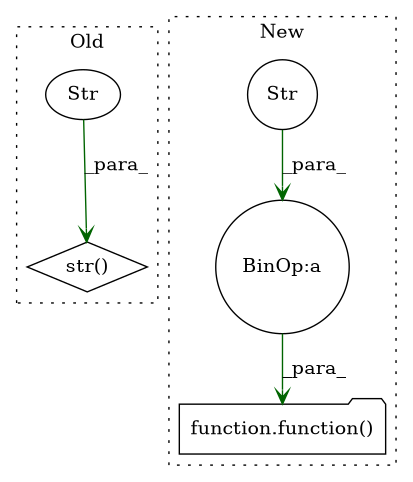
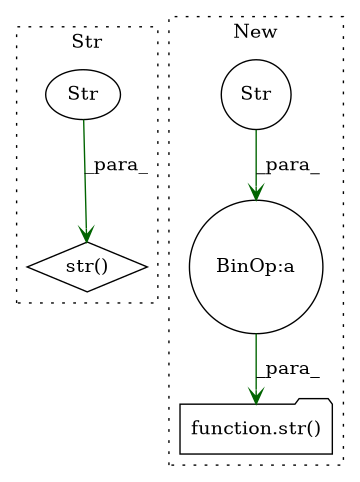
(87, 43) -> (87, 43)
(282, 429) -> (256, 429)
